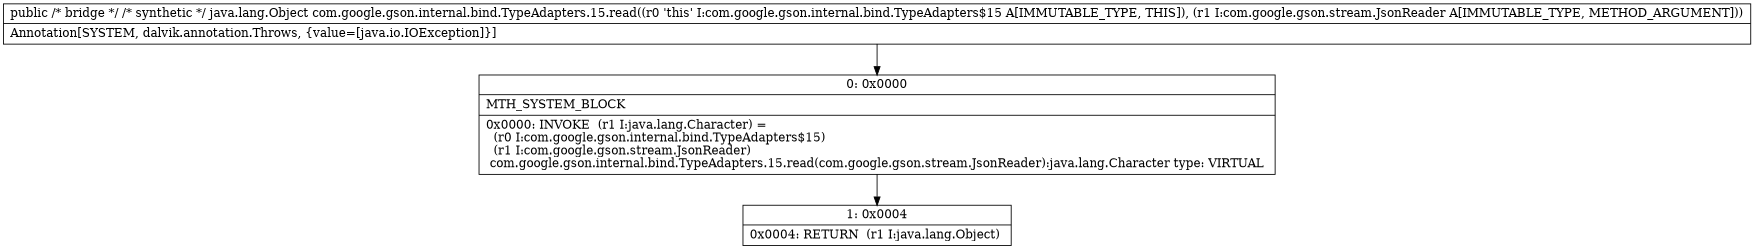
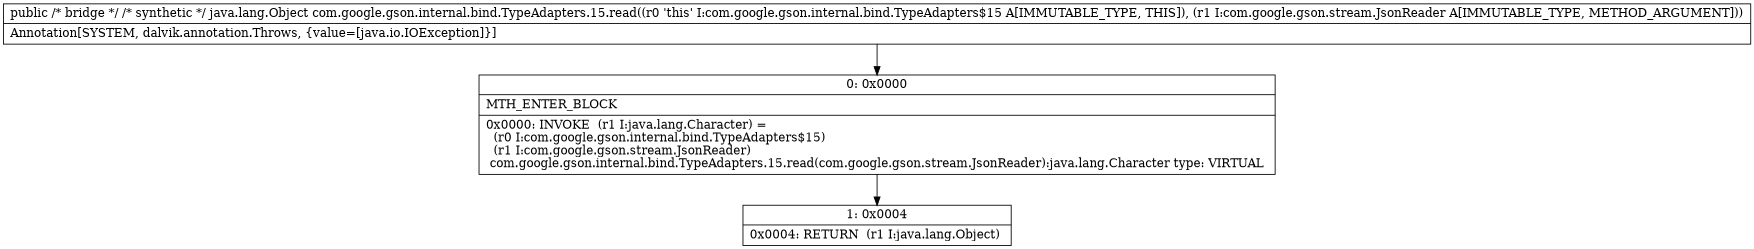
(556, 105) -> (552, 105)
